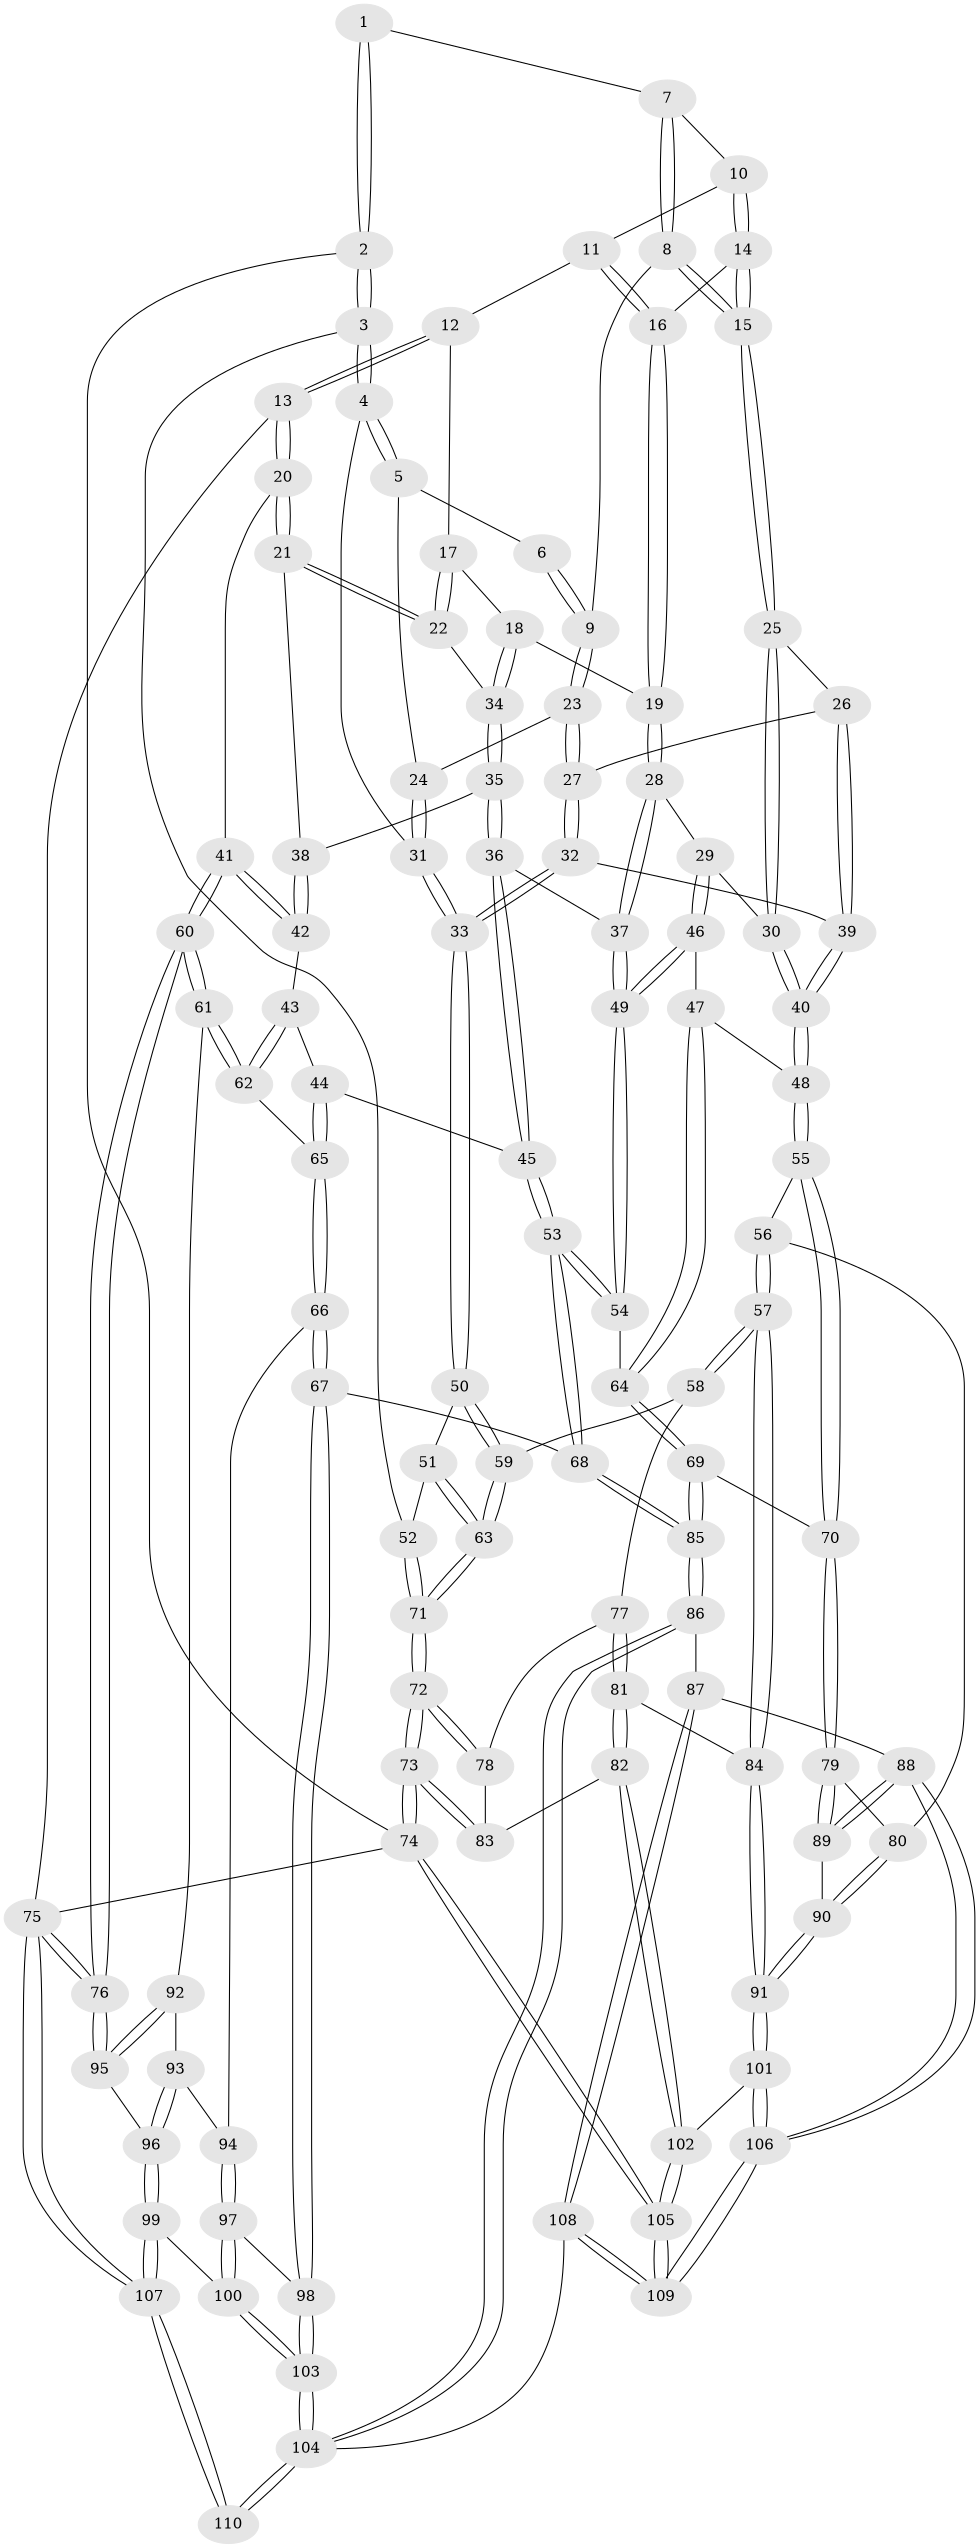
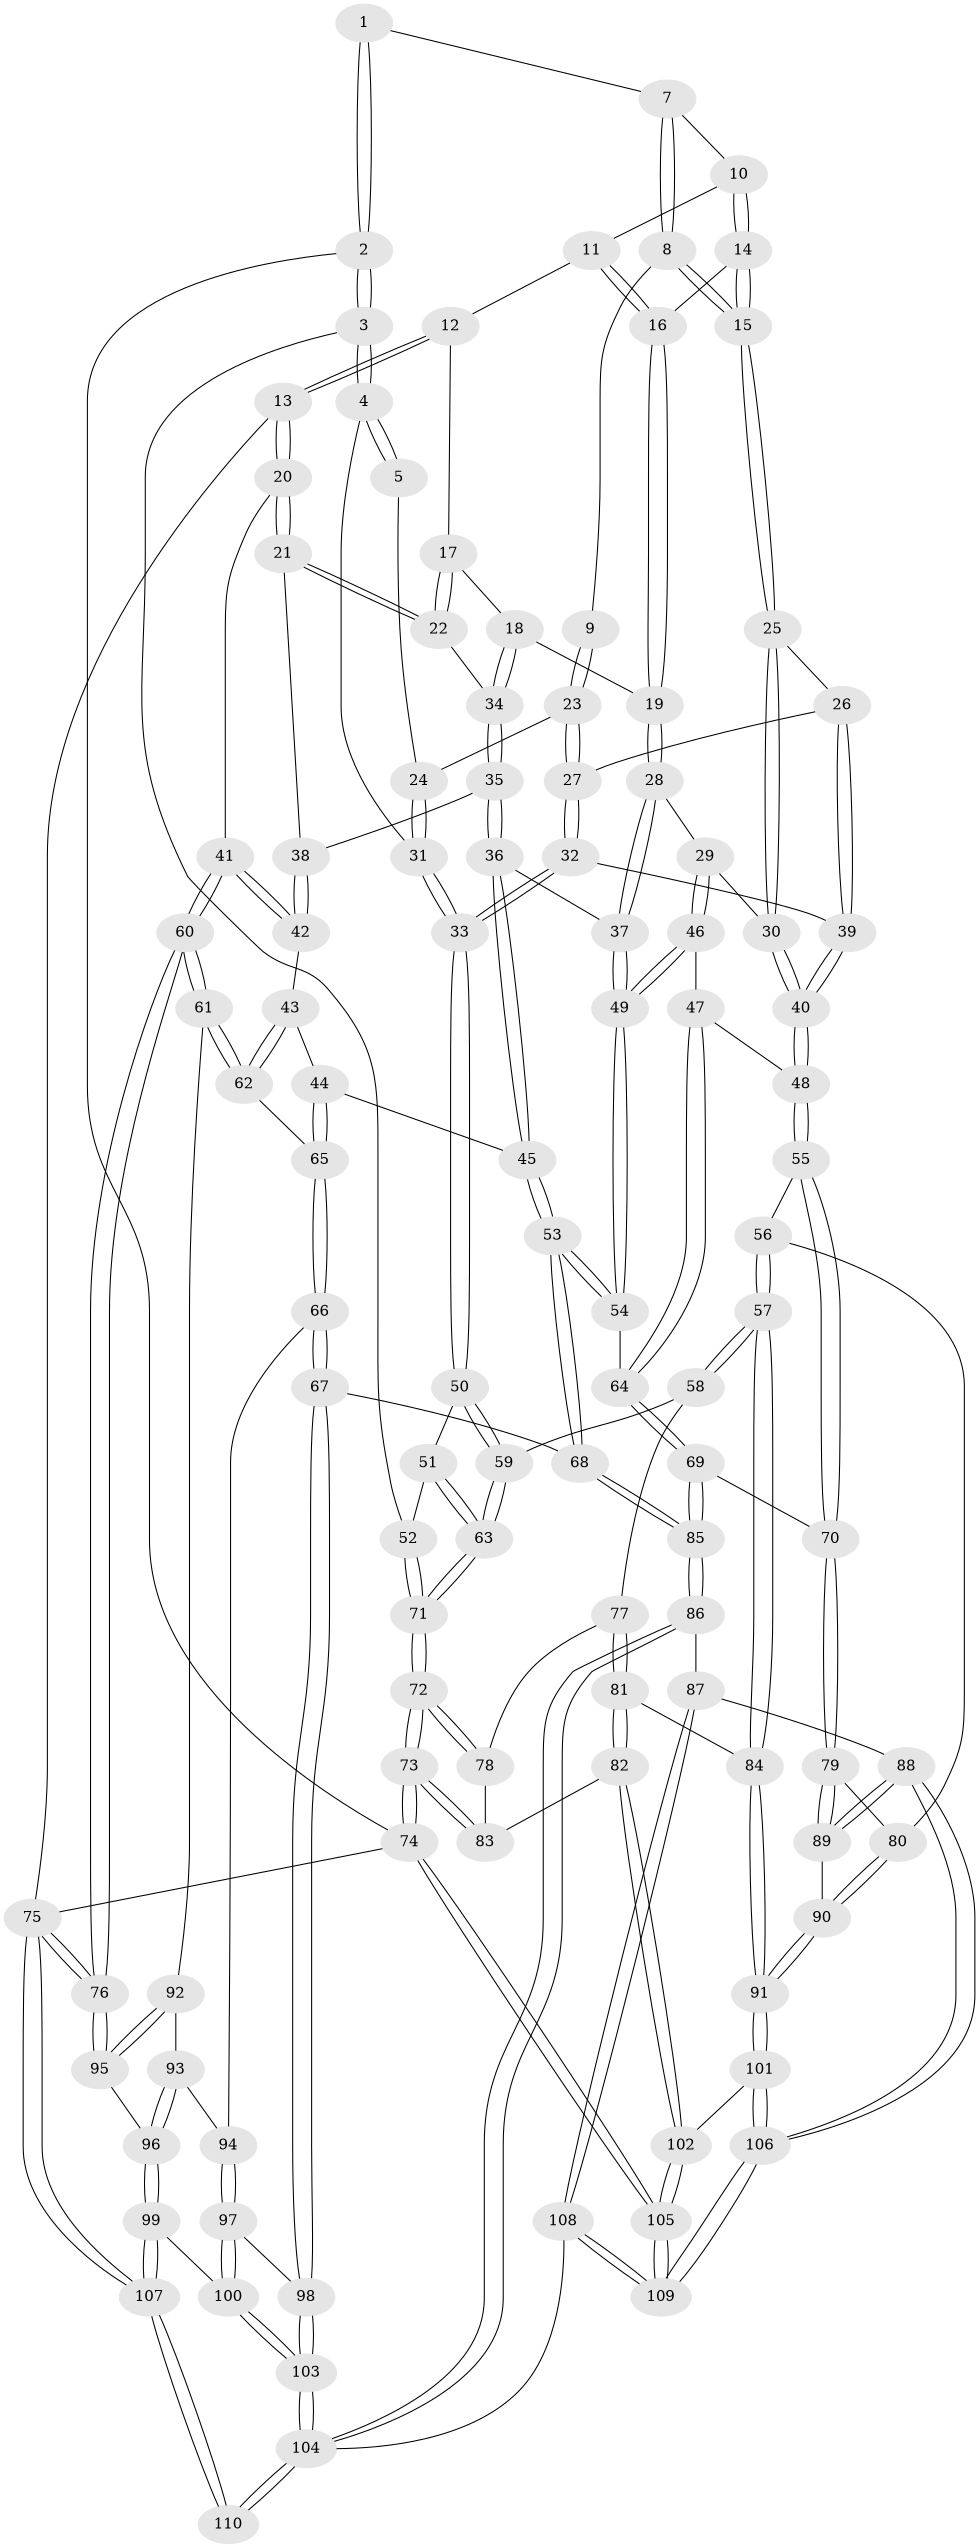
(542, 554) -> none
